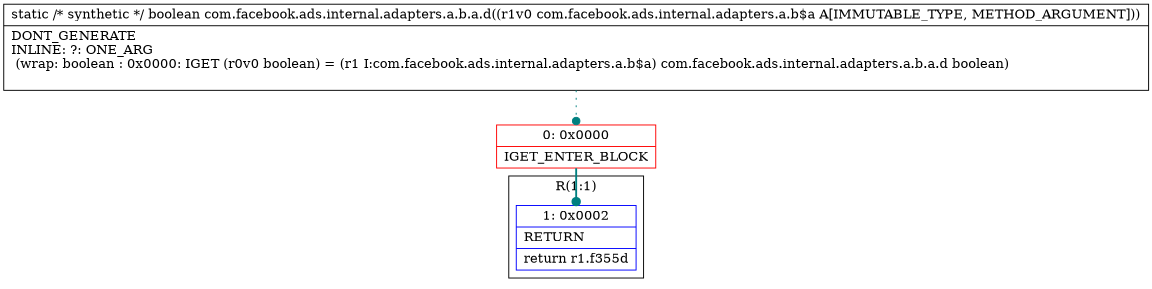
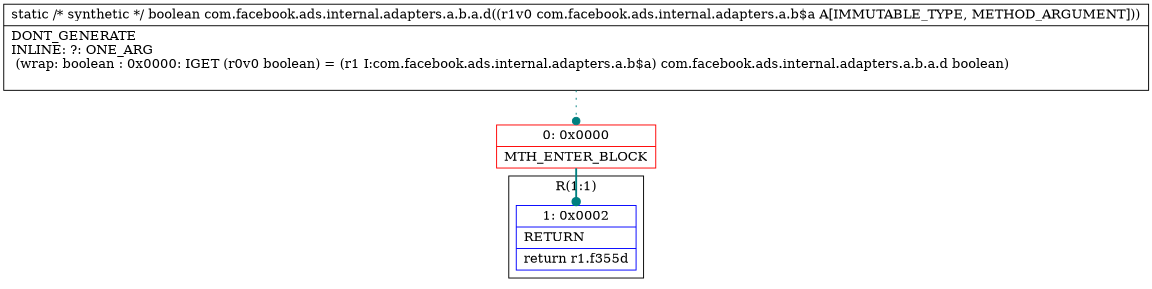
(576, 157) -> (576, 157)
